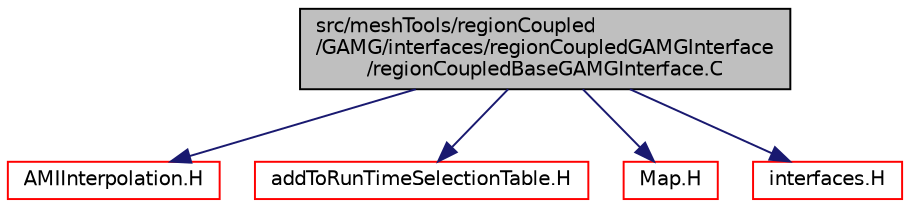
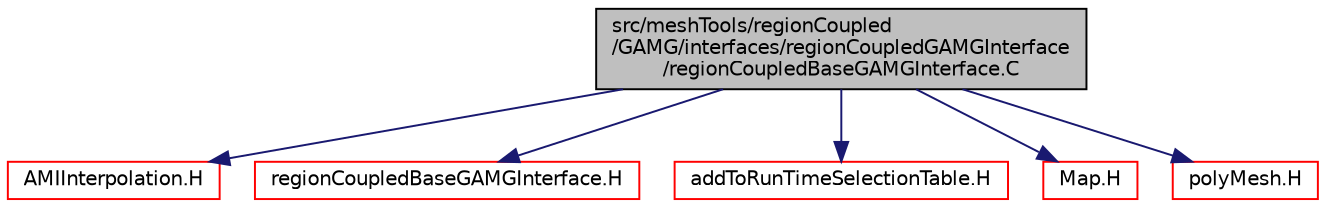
none -> (447, 180)
(828, 180) -> (1245, 180)
